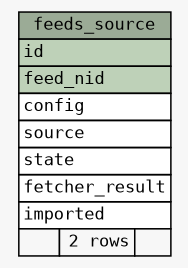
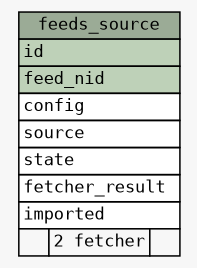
(99, 242) -> (99, 242)
